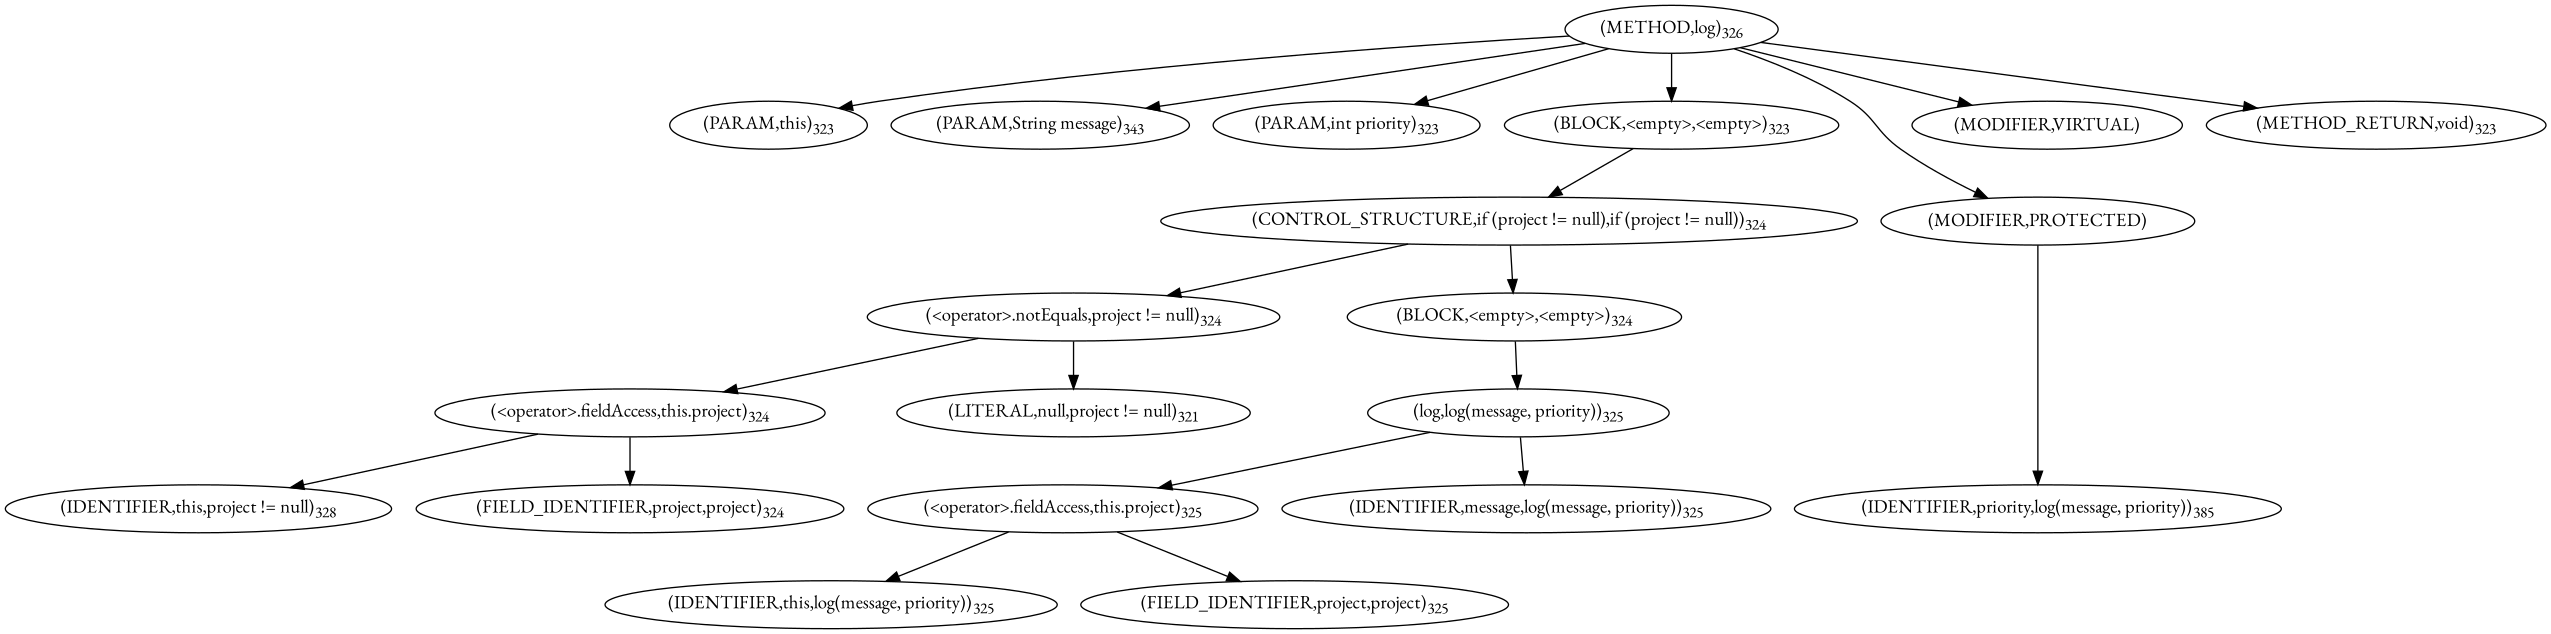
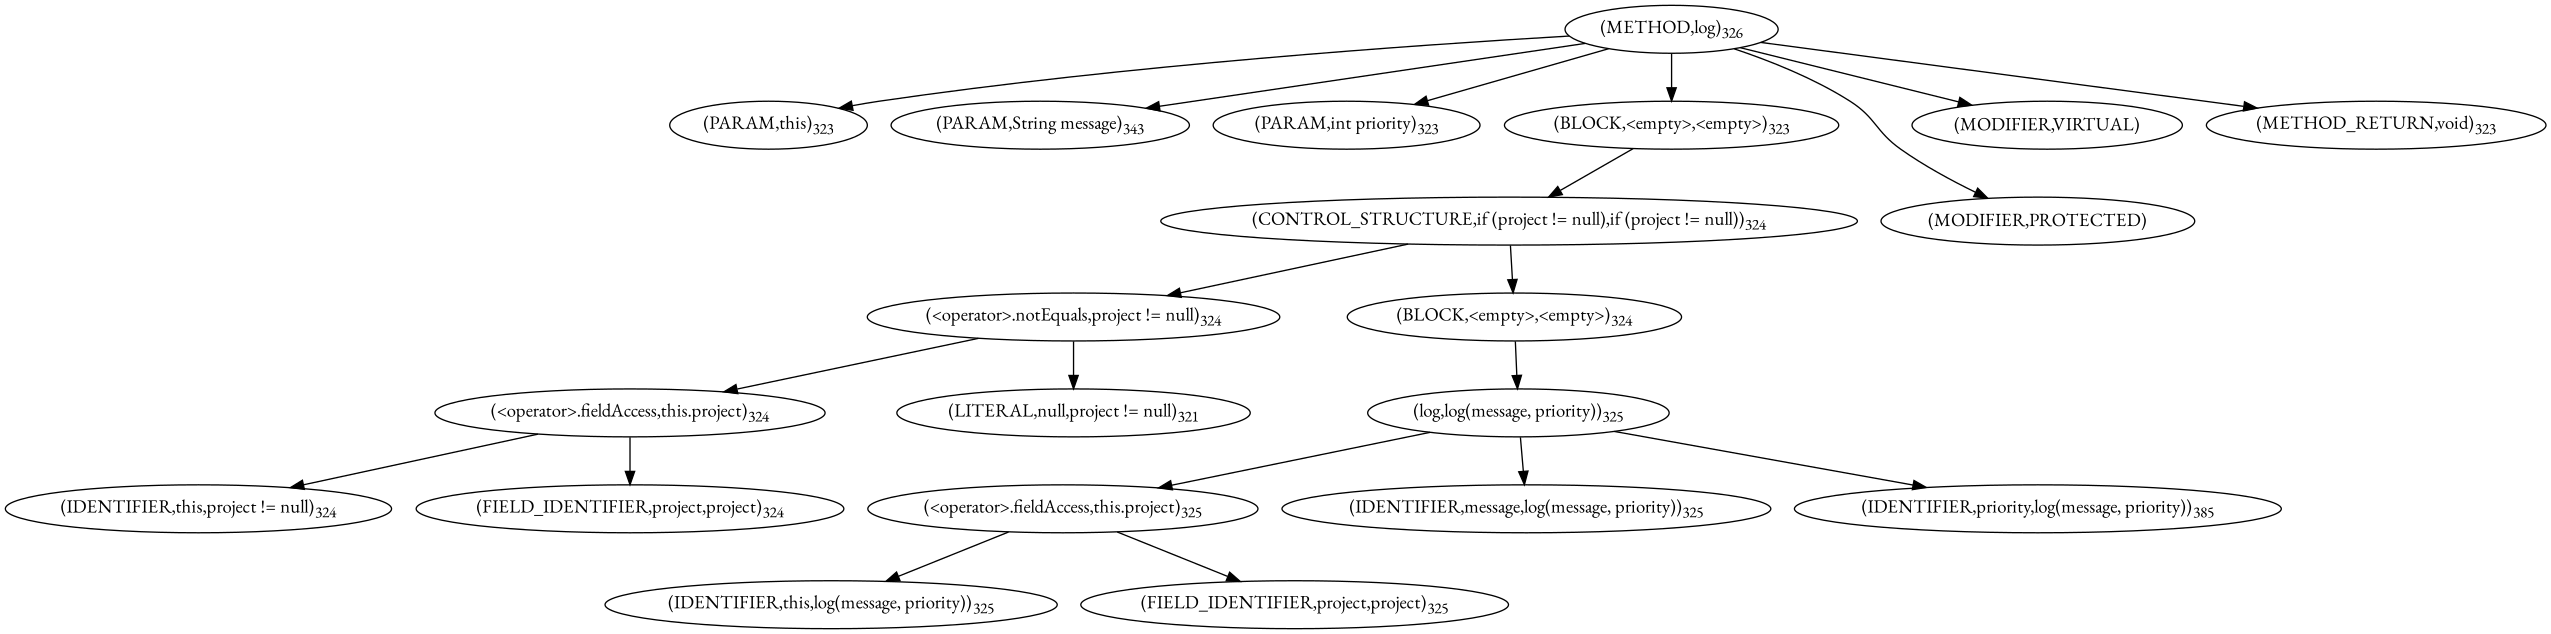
(2038, 358) -> (1764, 458)
(326, 507) -> (326, 507)
